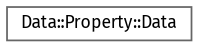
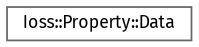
(99, 24) -> (99, 24)
